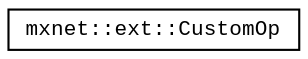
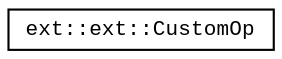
(154, 30) -> (141, 30)
